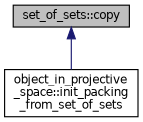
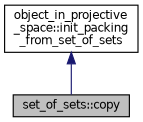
(71, 54) -> (71, 79)
